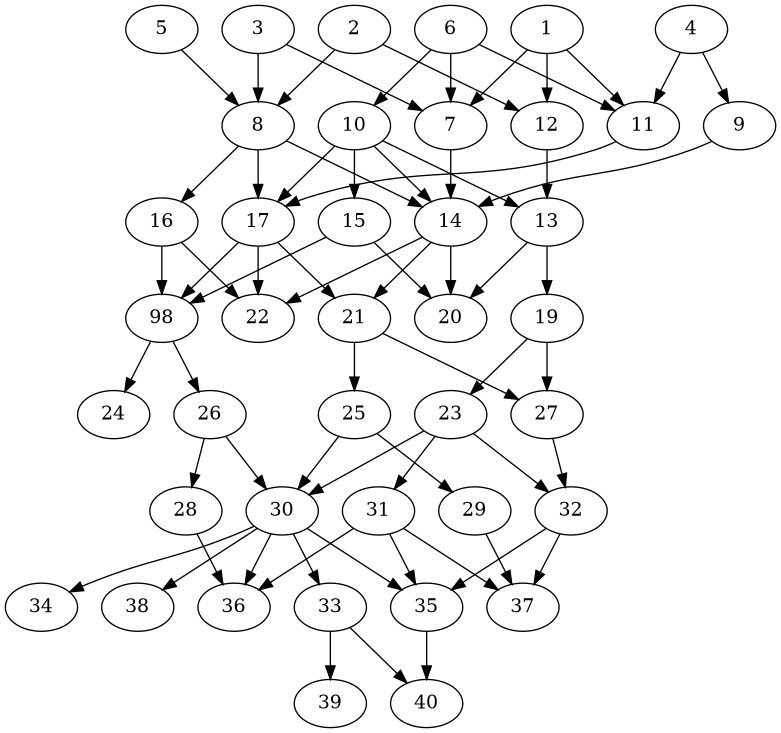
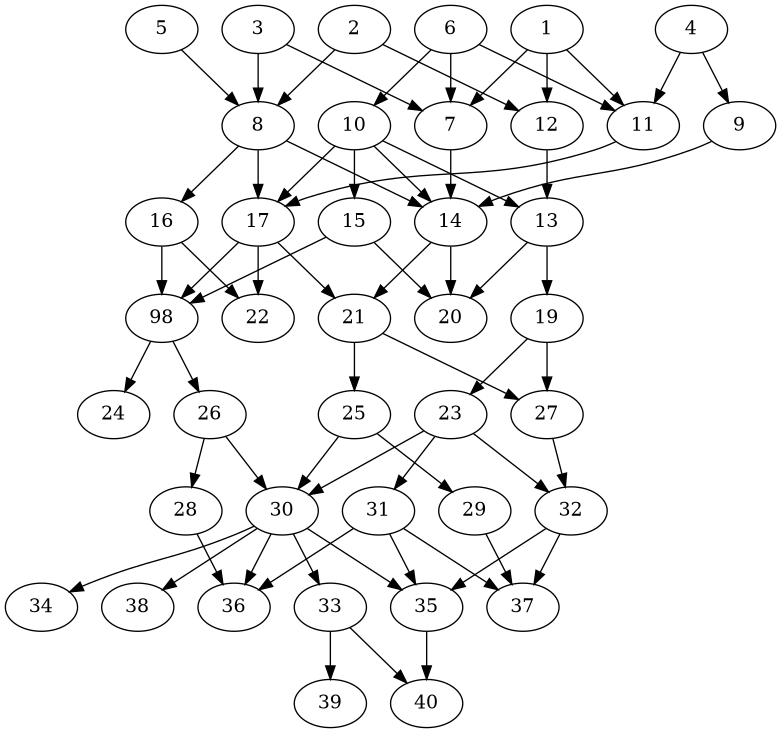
(361, 267) -> none
